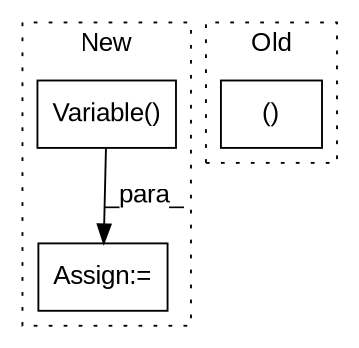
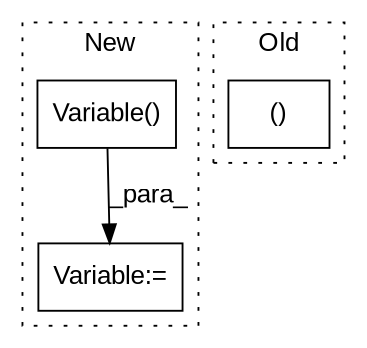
(103, 277) -> (110, 277)
